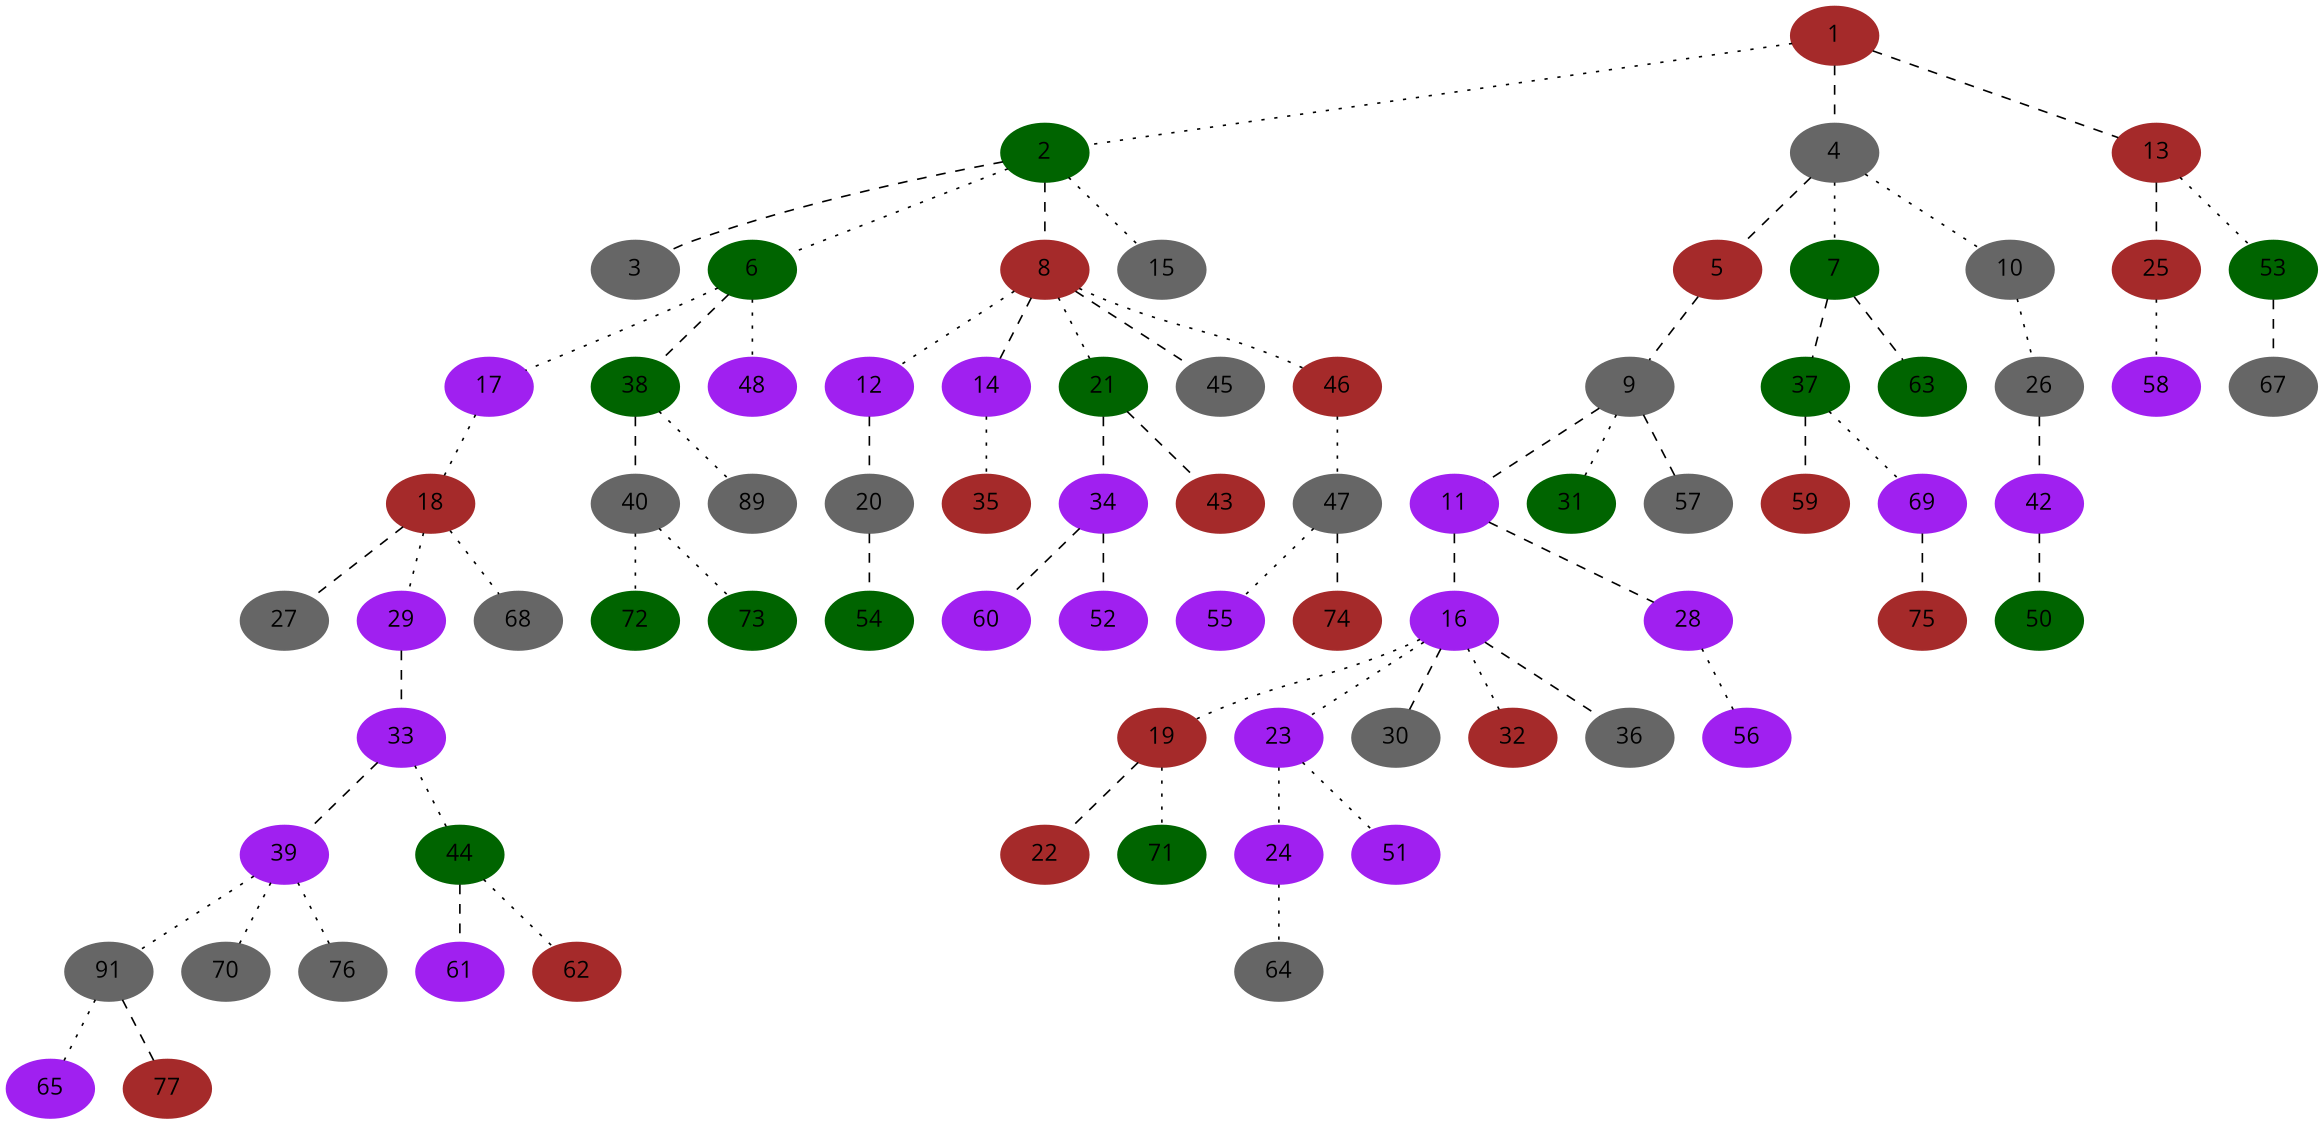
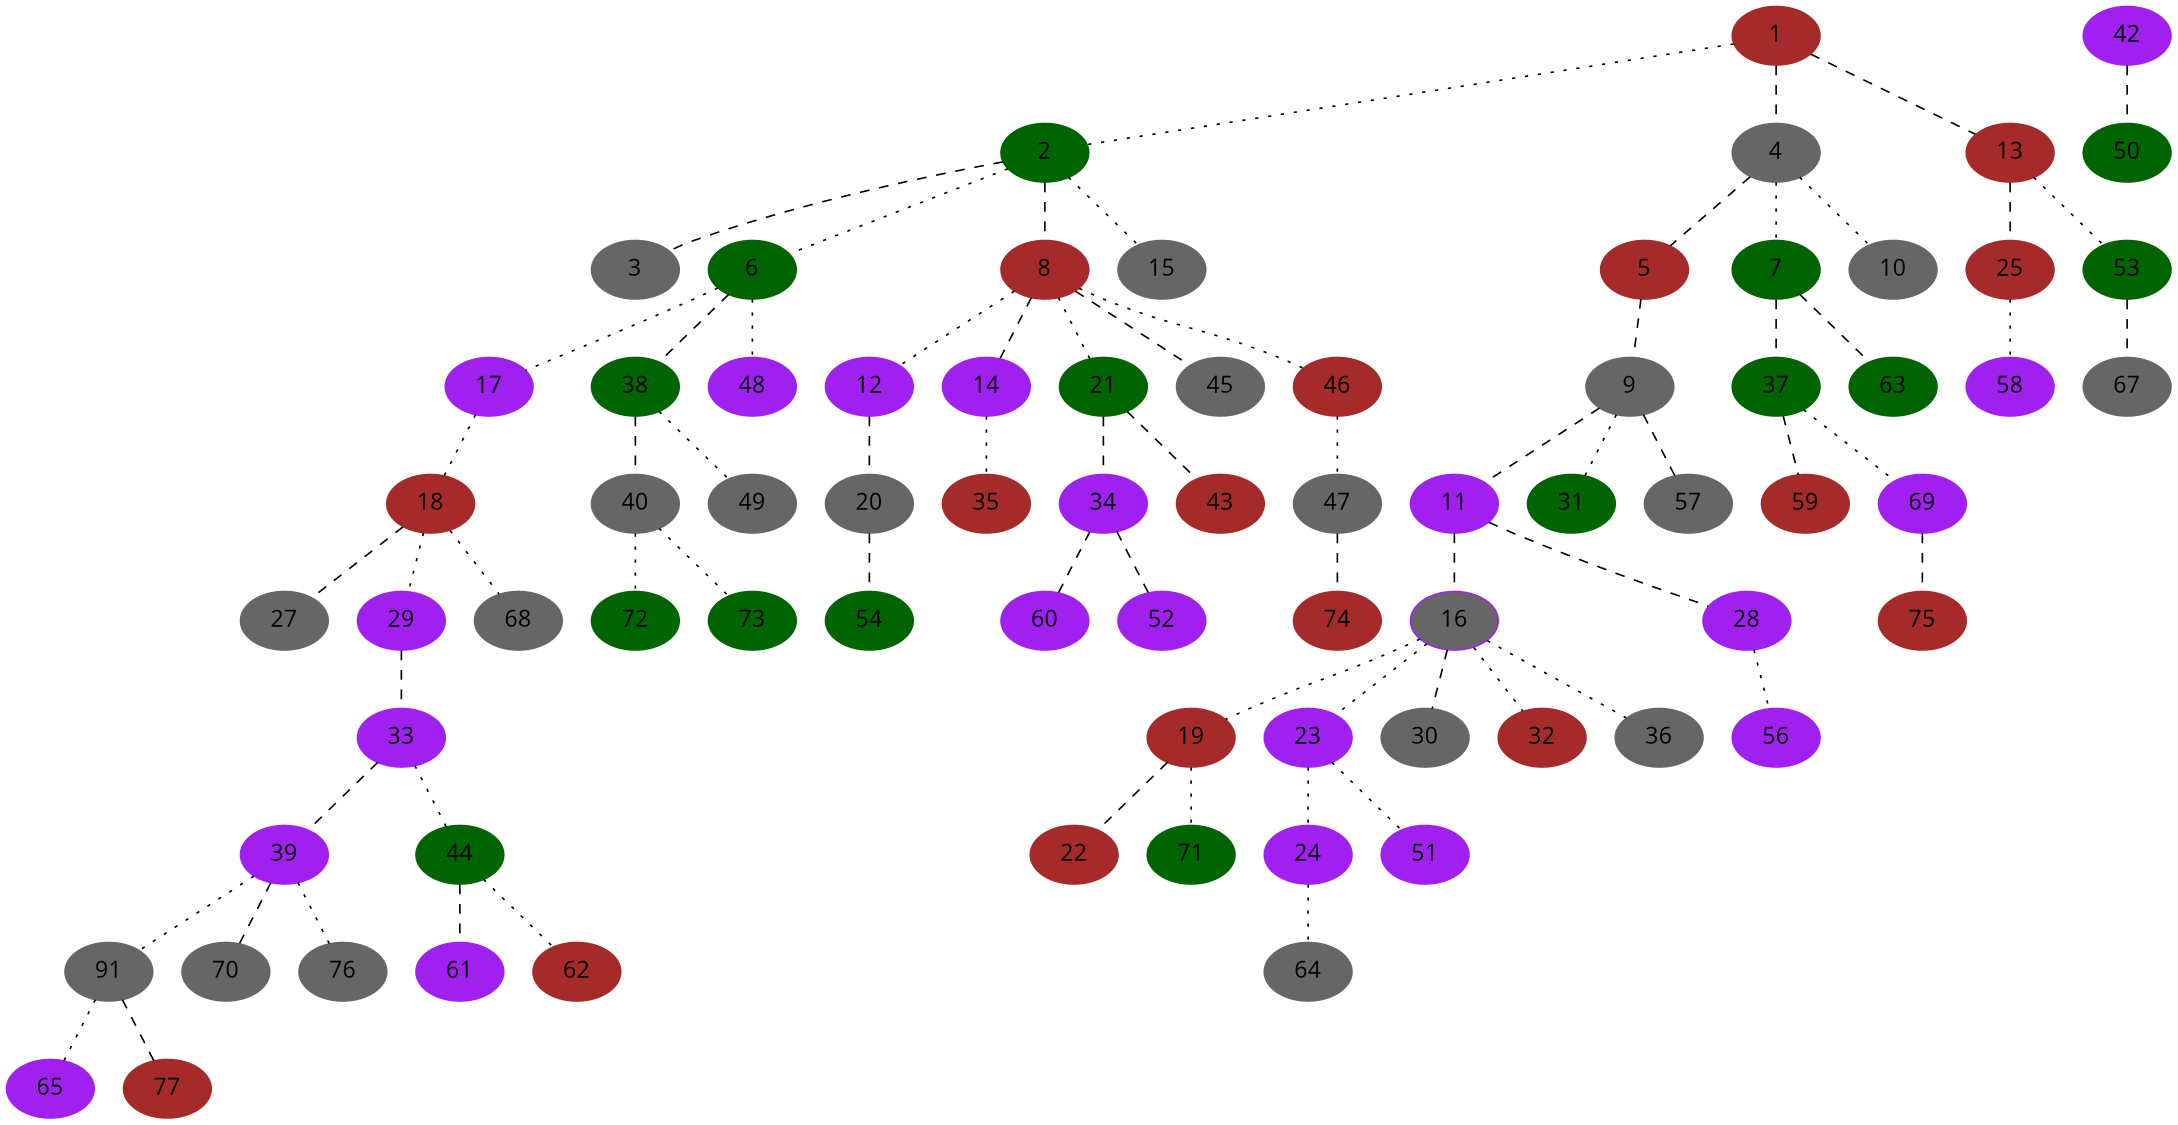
(2039, 387) -> none
(752, 504) -> (752, 504)
(1220, 621) -> none
(1454, 621) -> (1454, 621)
(1542, 679) -> (1557, 679)
(255, 913) -> (255, 913)
